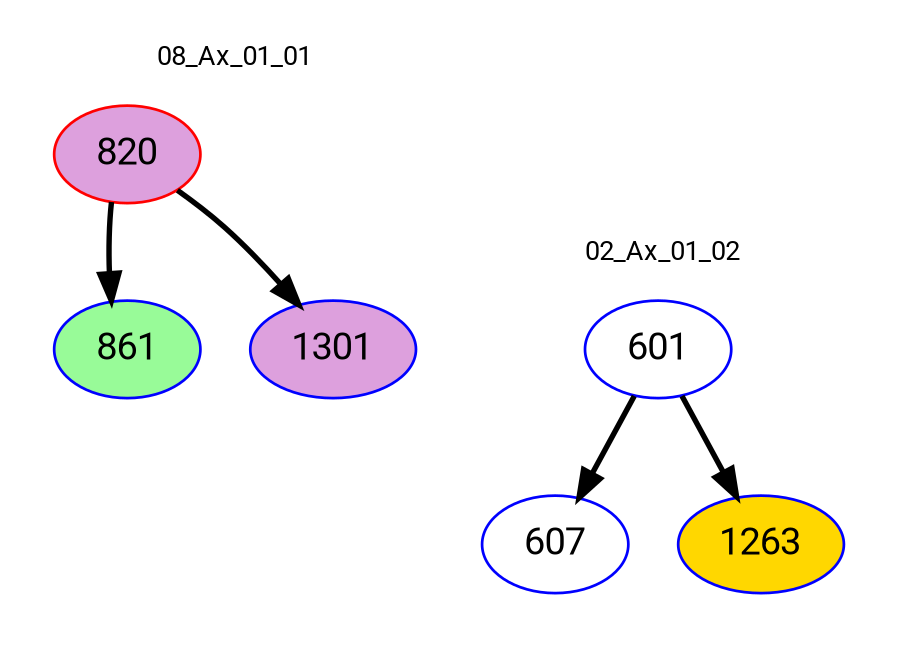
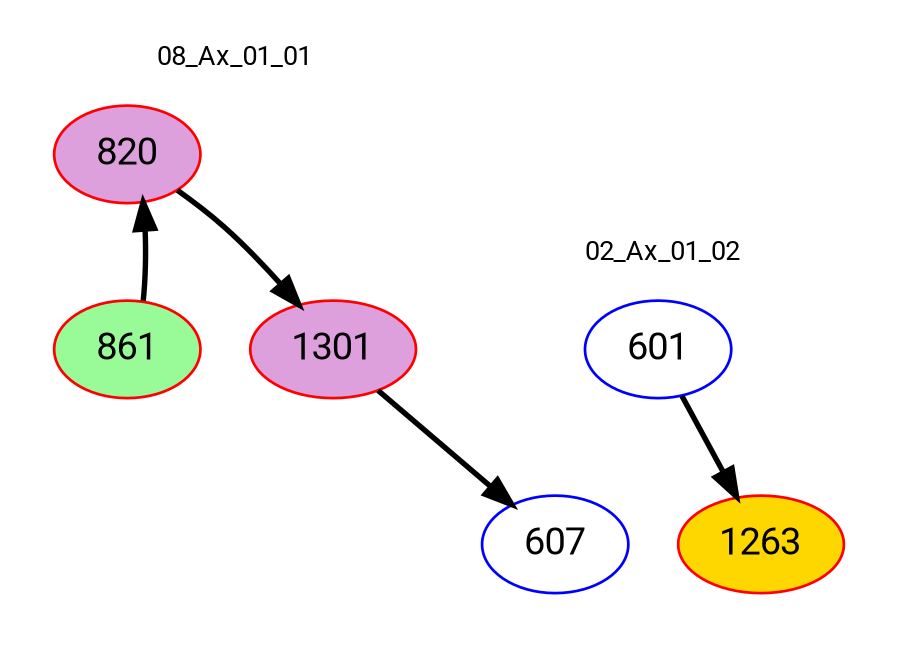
(109, 238) -> (145, 265)
(127, 349) -> (127, 349)
(333, 349) -> (333, 349)
(613, 435) -> (434, 438)
(761, 544) -> (761, 544)
